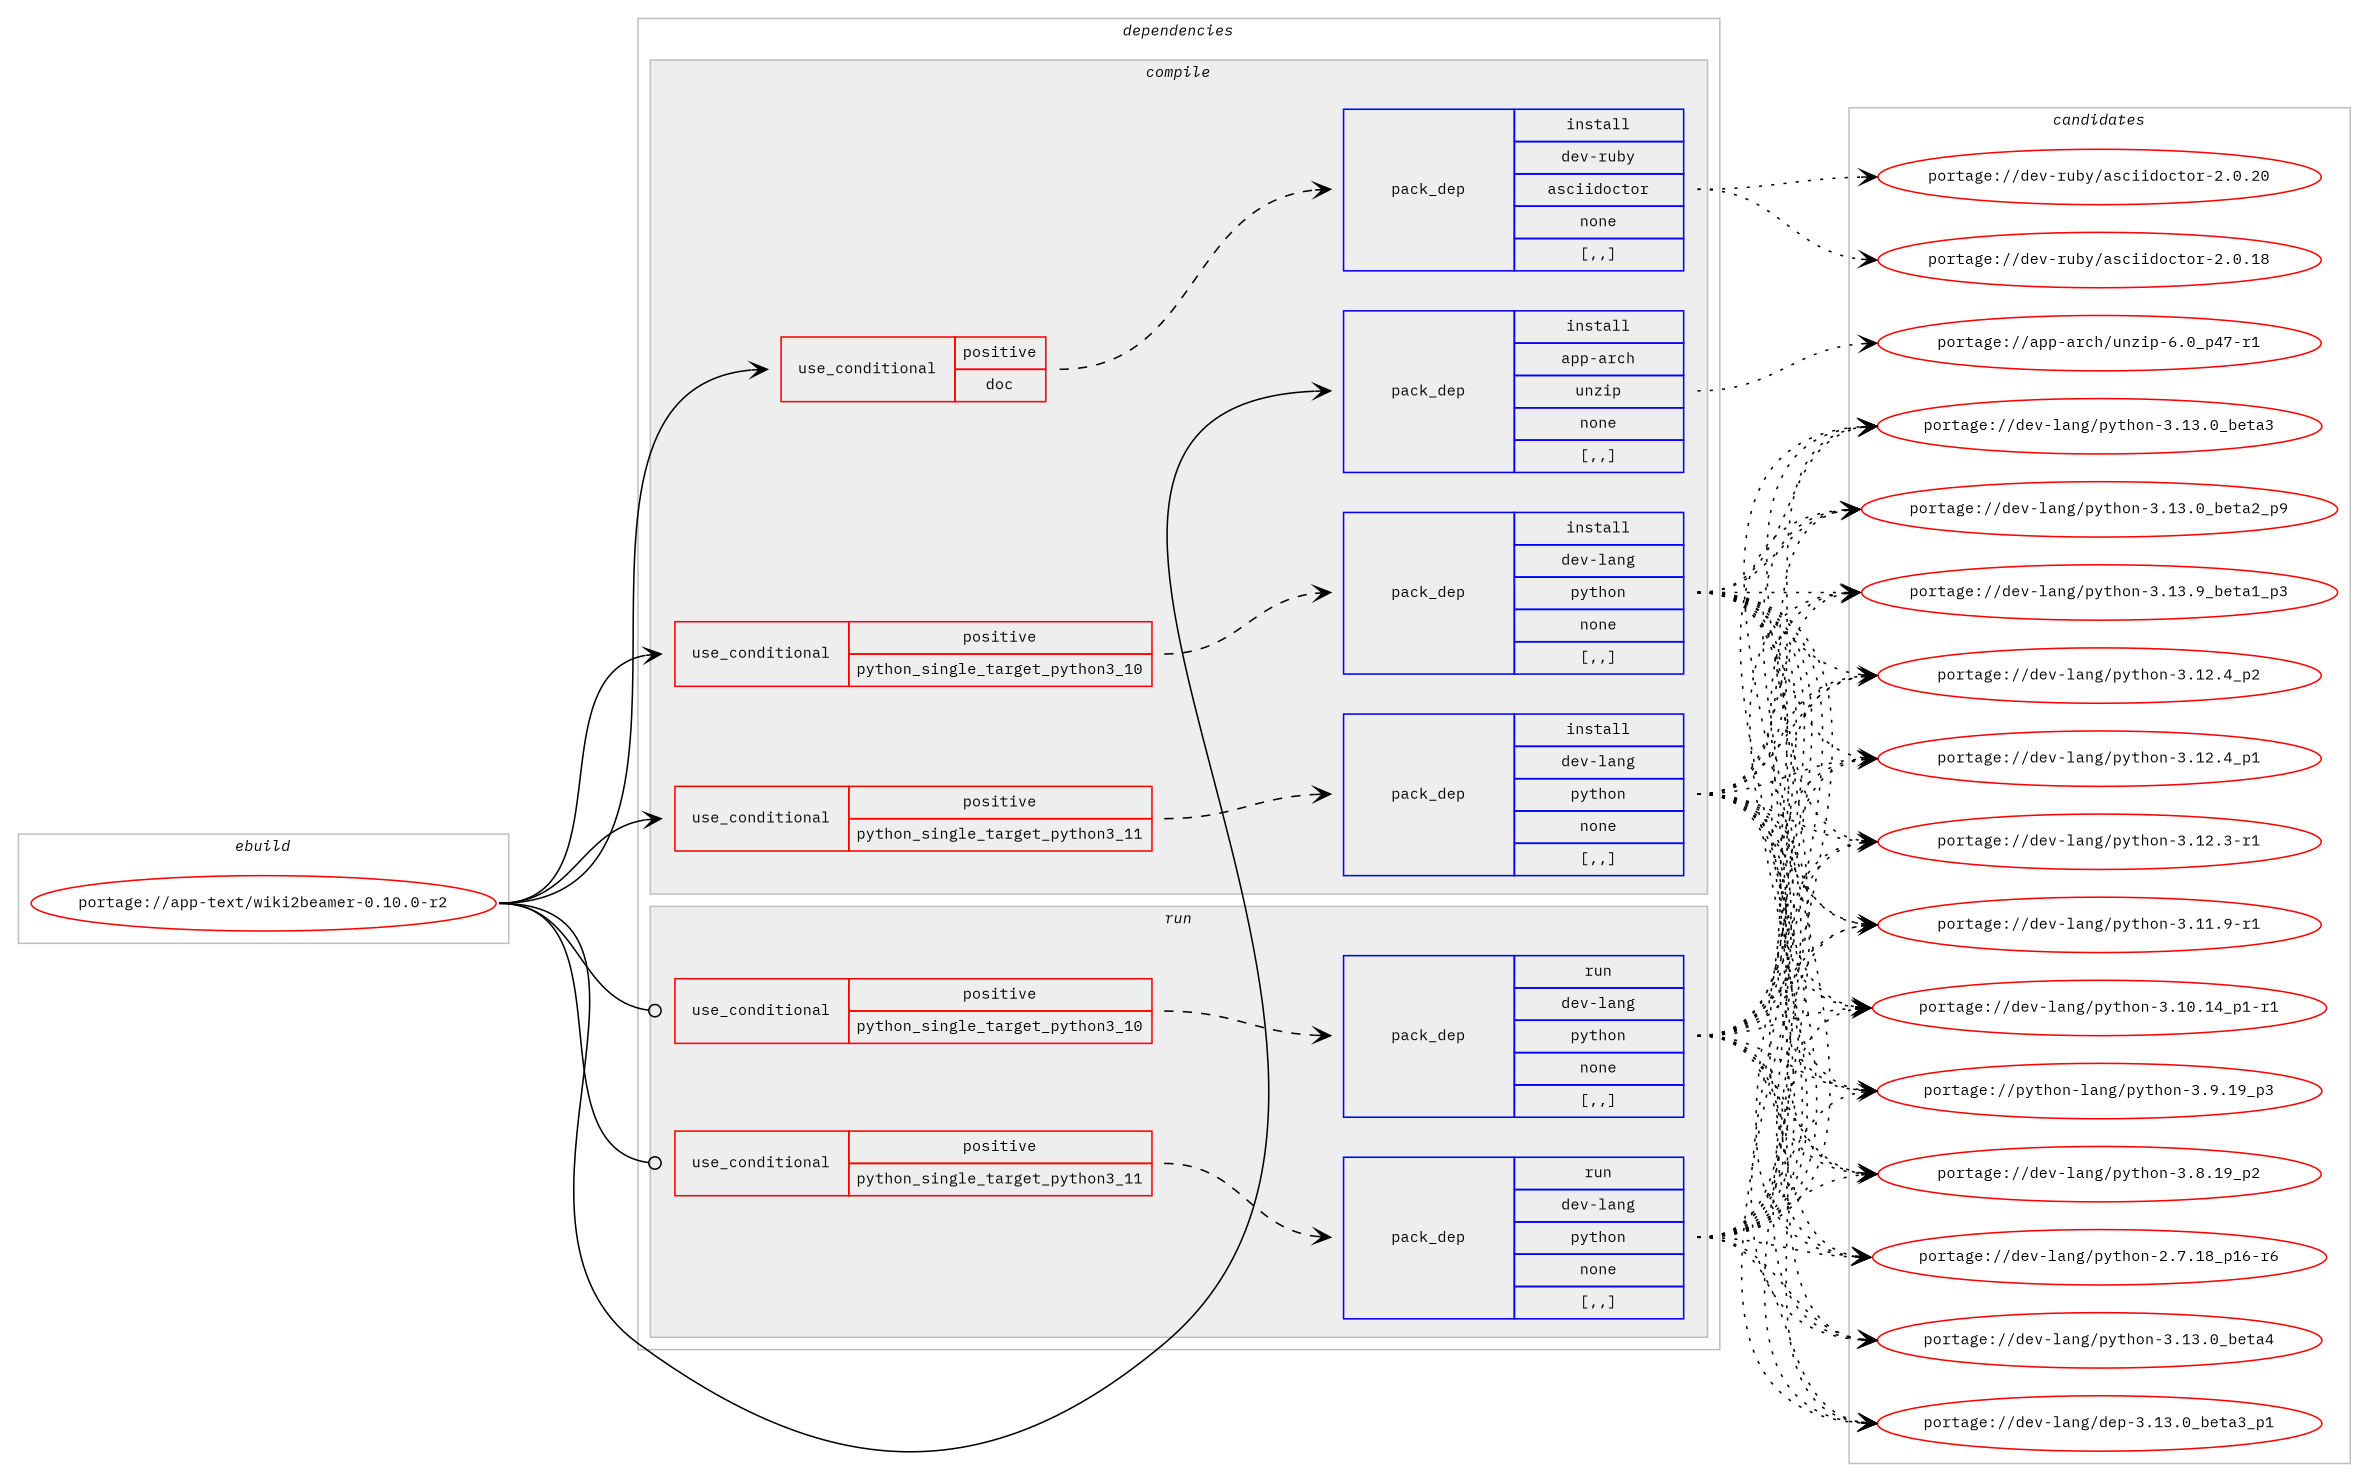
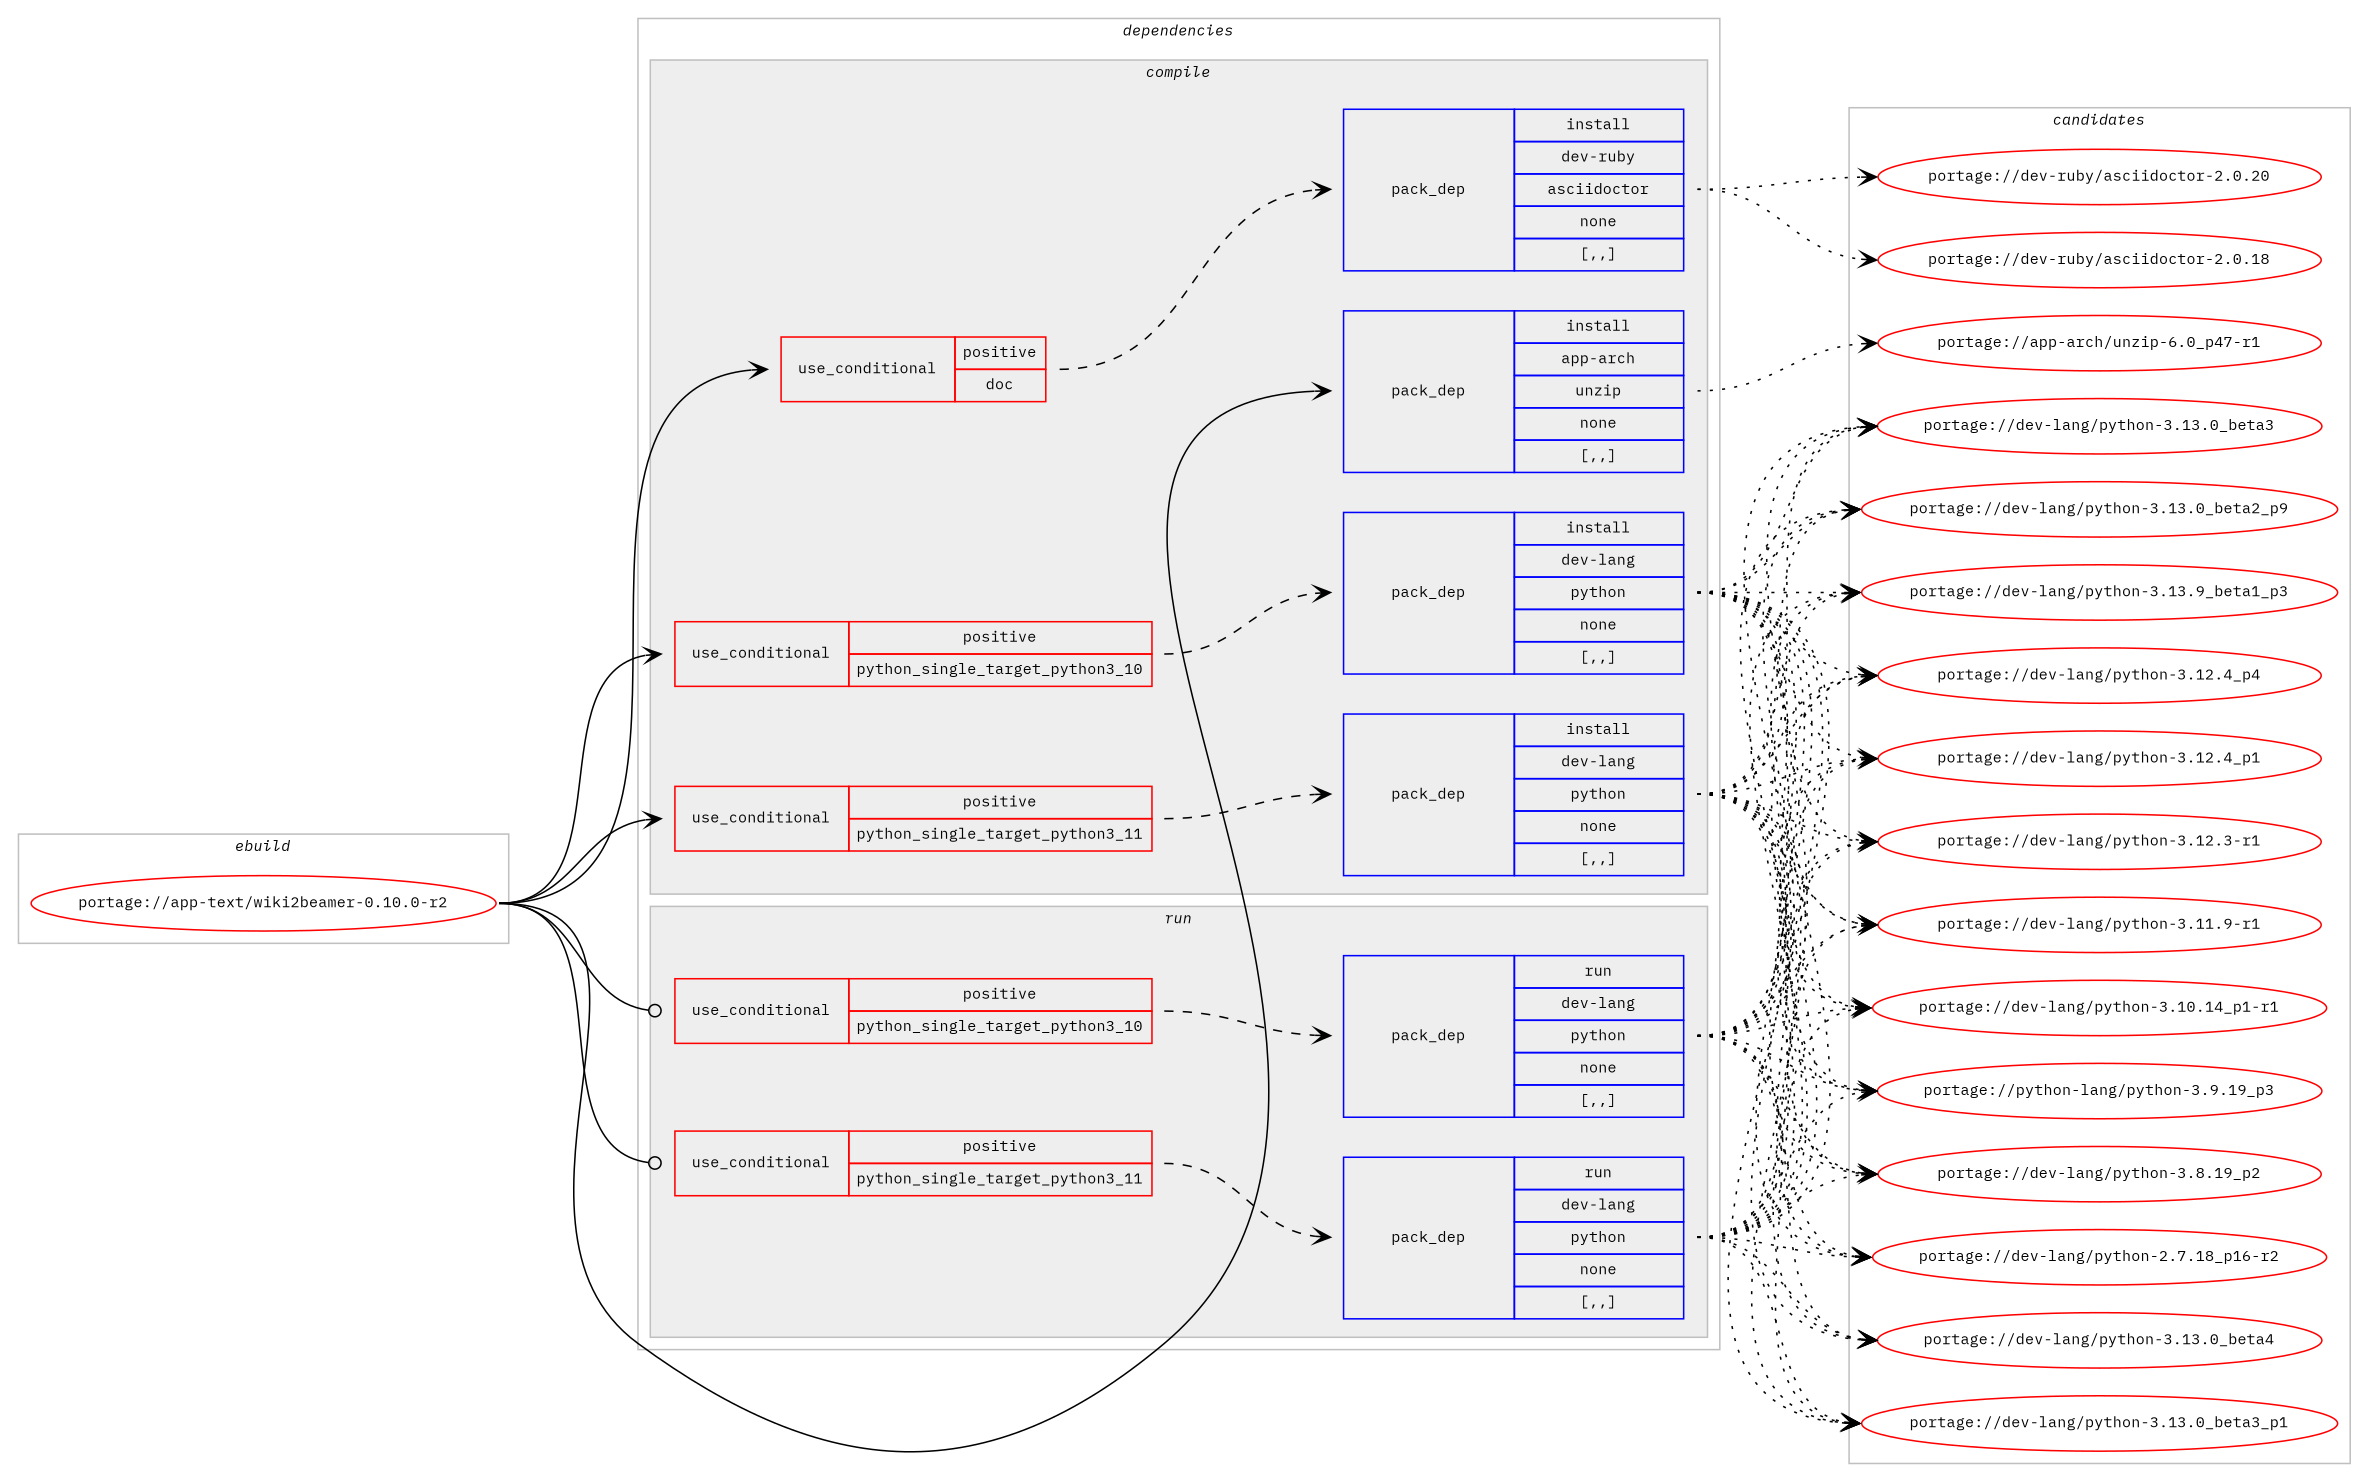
(2100, 676) -> (2100, 676)
(2100, 1257) -> (2100, 1257)
(2100, 1423) -> (2100, 1423)
